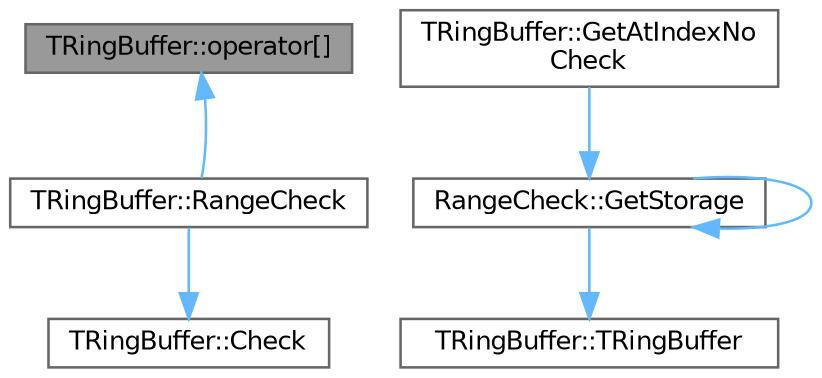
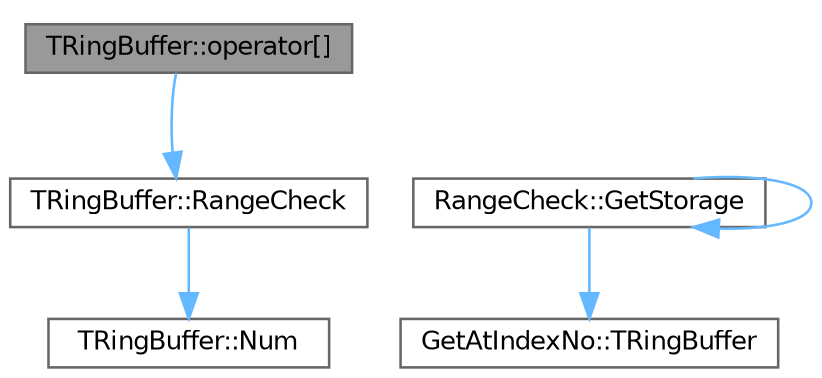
(589, 48) -> none
(206, 139) -> (172, 112)
(189, 343) -> (189, 343)
(589, 343) -> (589, 343)
